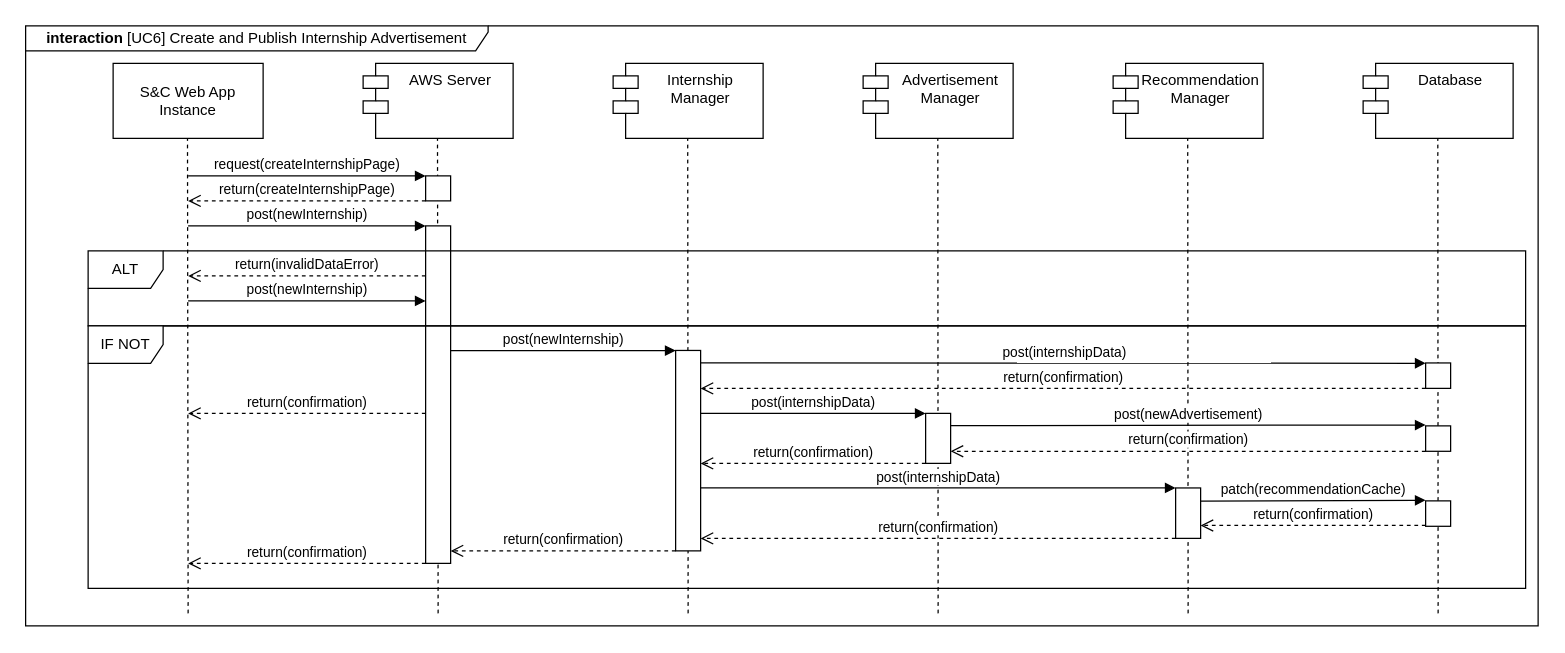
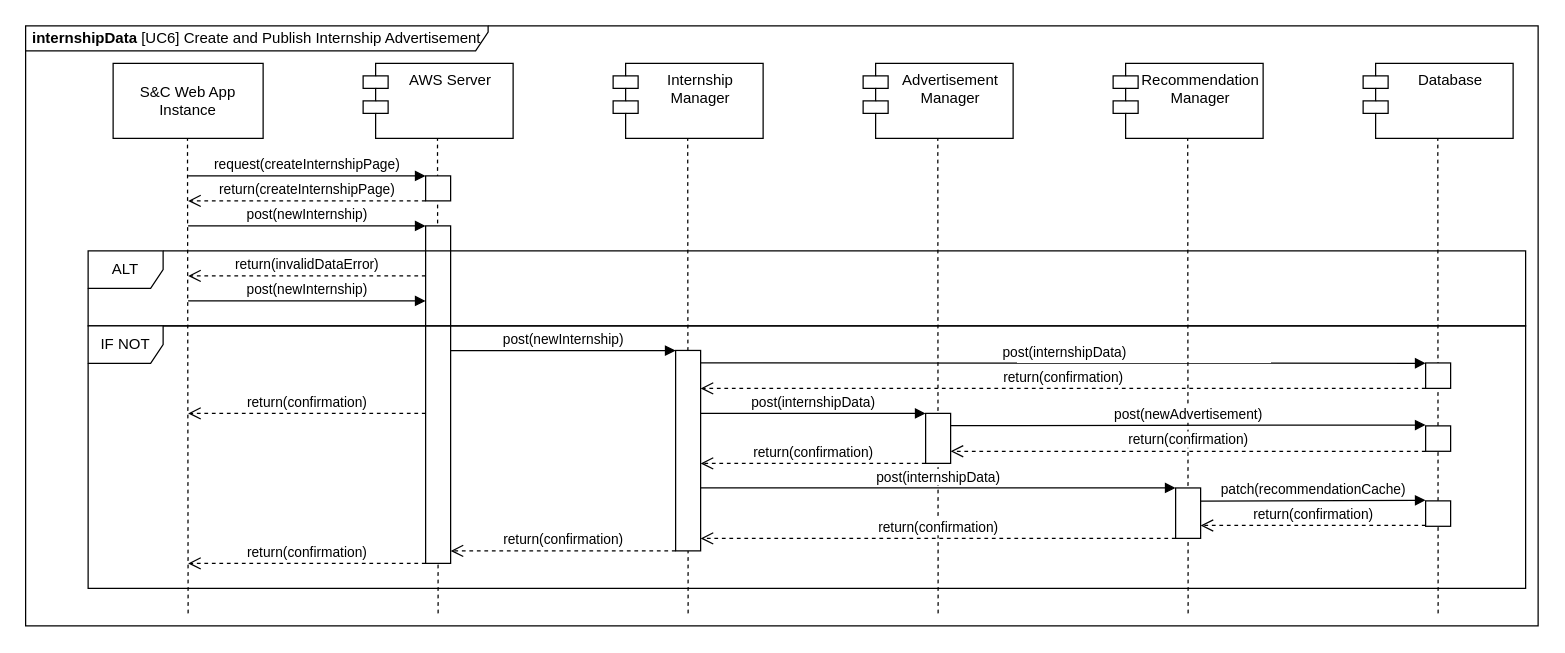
(257, 38) -> (257, 38)
